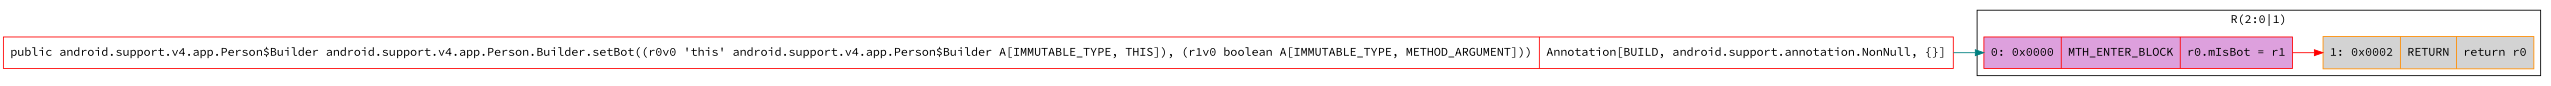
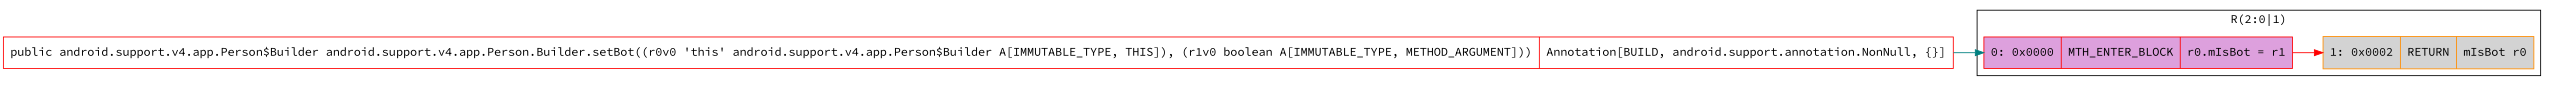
(2495, 52) -> (2495, 52)
